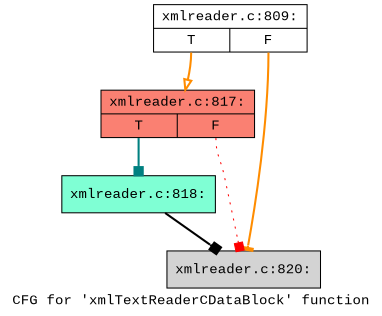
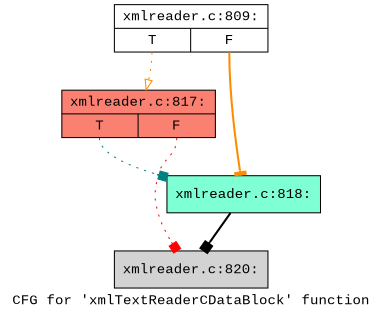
(190, 66) -> (151, 66)
(262, 149) -> (233, 112)
(139, 152) -> (124, 162)
